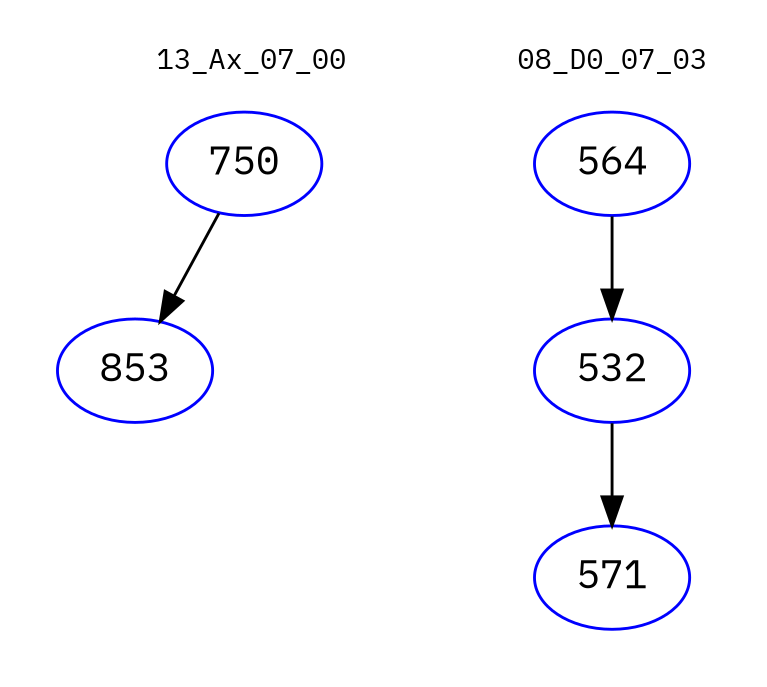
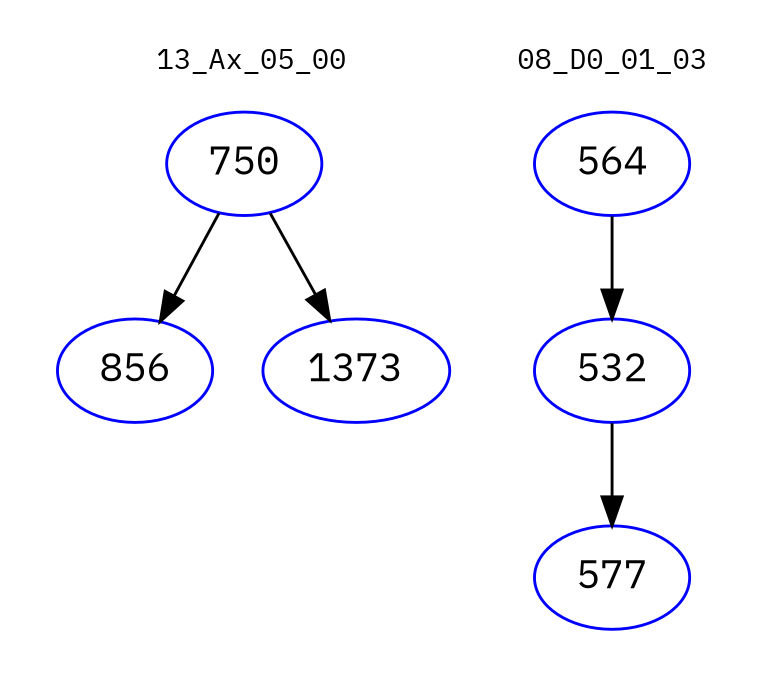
(253, 62) -> (253, 62)
(614, 62) -> (614, 62)
(135, 371) -> (135, 371)
none -> (356, 371)
(612, 578) -> (612, 578)
